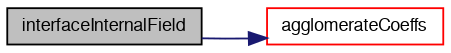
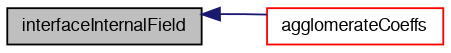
(225, 39) -> (244, 14)
